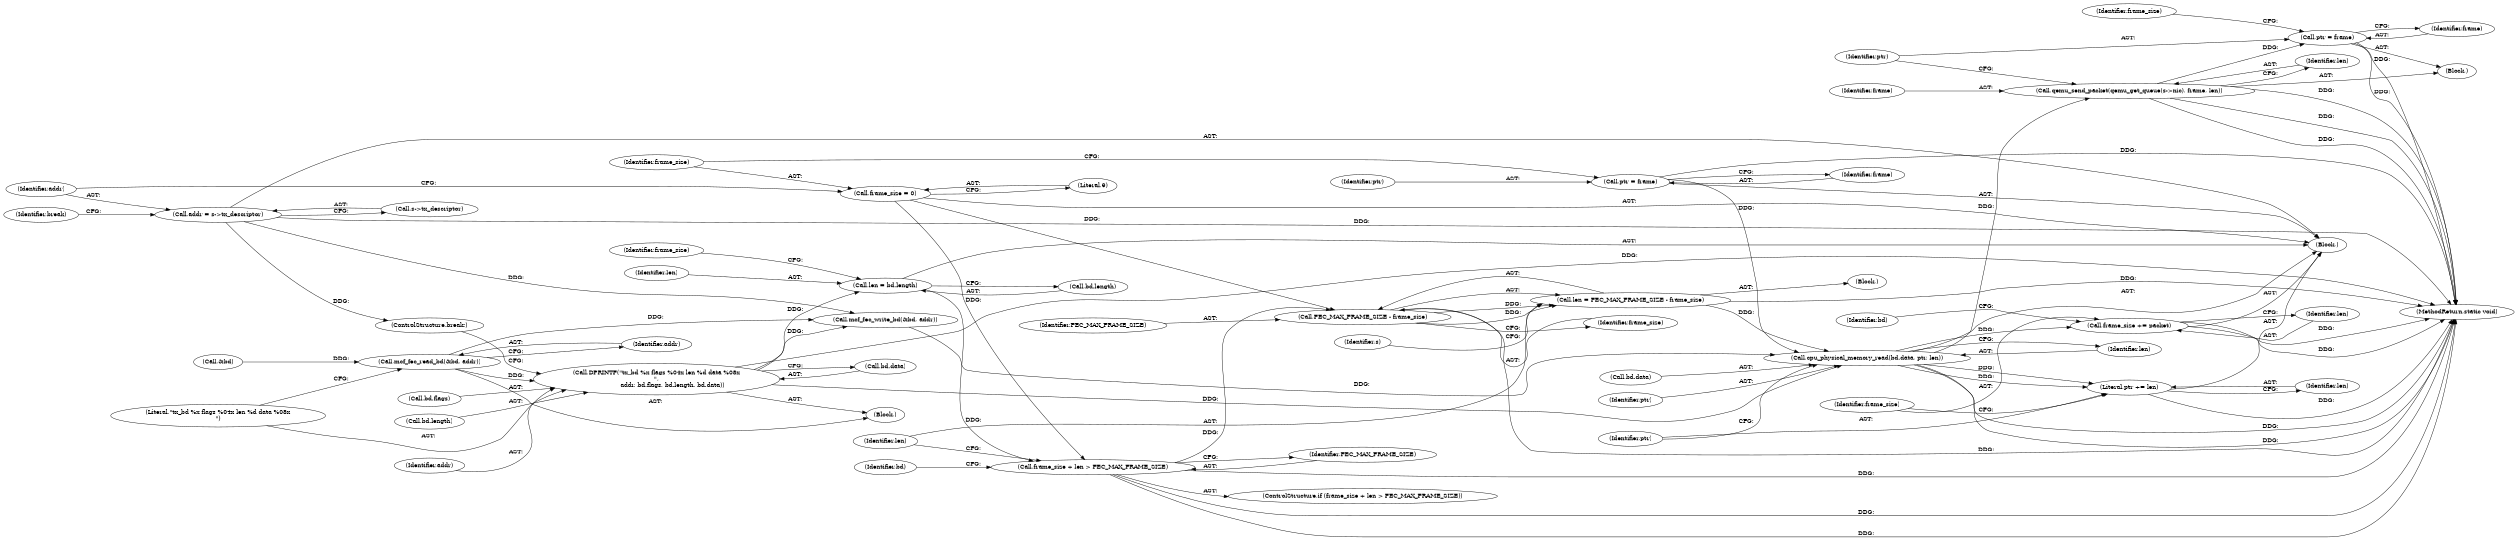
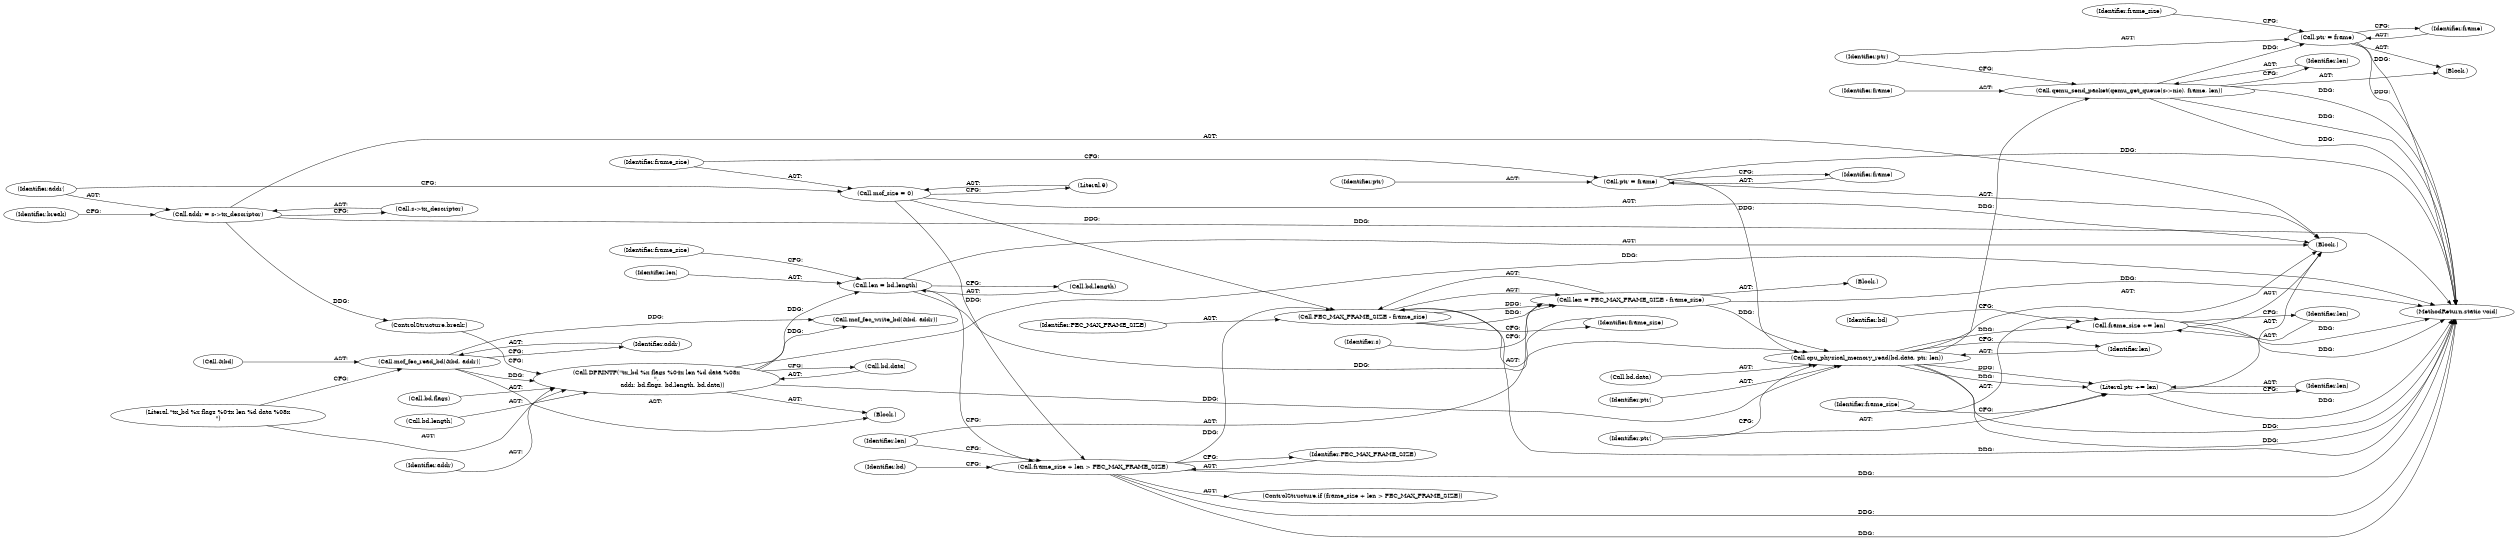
(885, 194) -> (885, 194)
(544, 286) -> none
(2129, 326) -> (2129, 326)
(342, 359) -> (342, 359)
(1343, 392) -> (1356, 369)
(974, 420) -> (974, 420)
